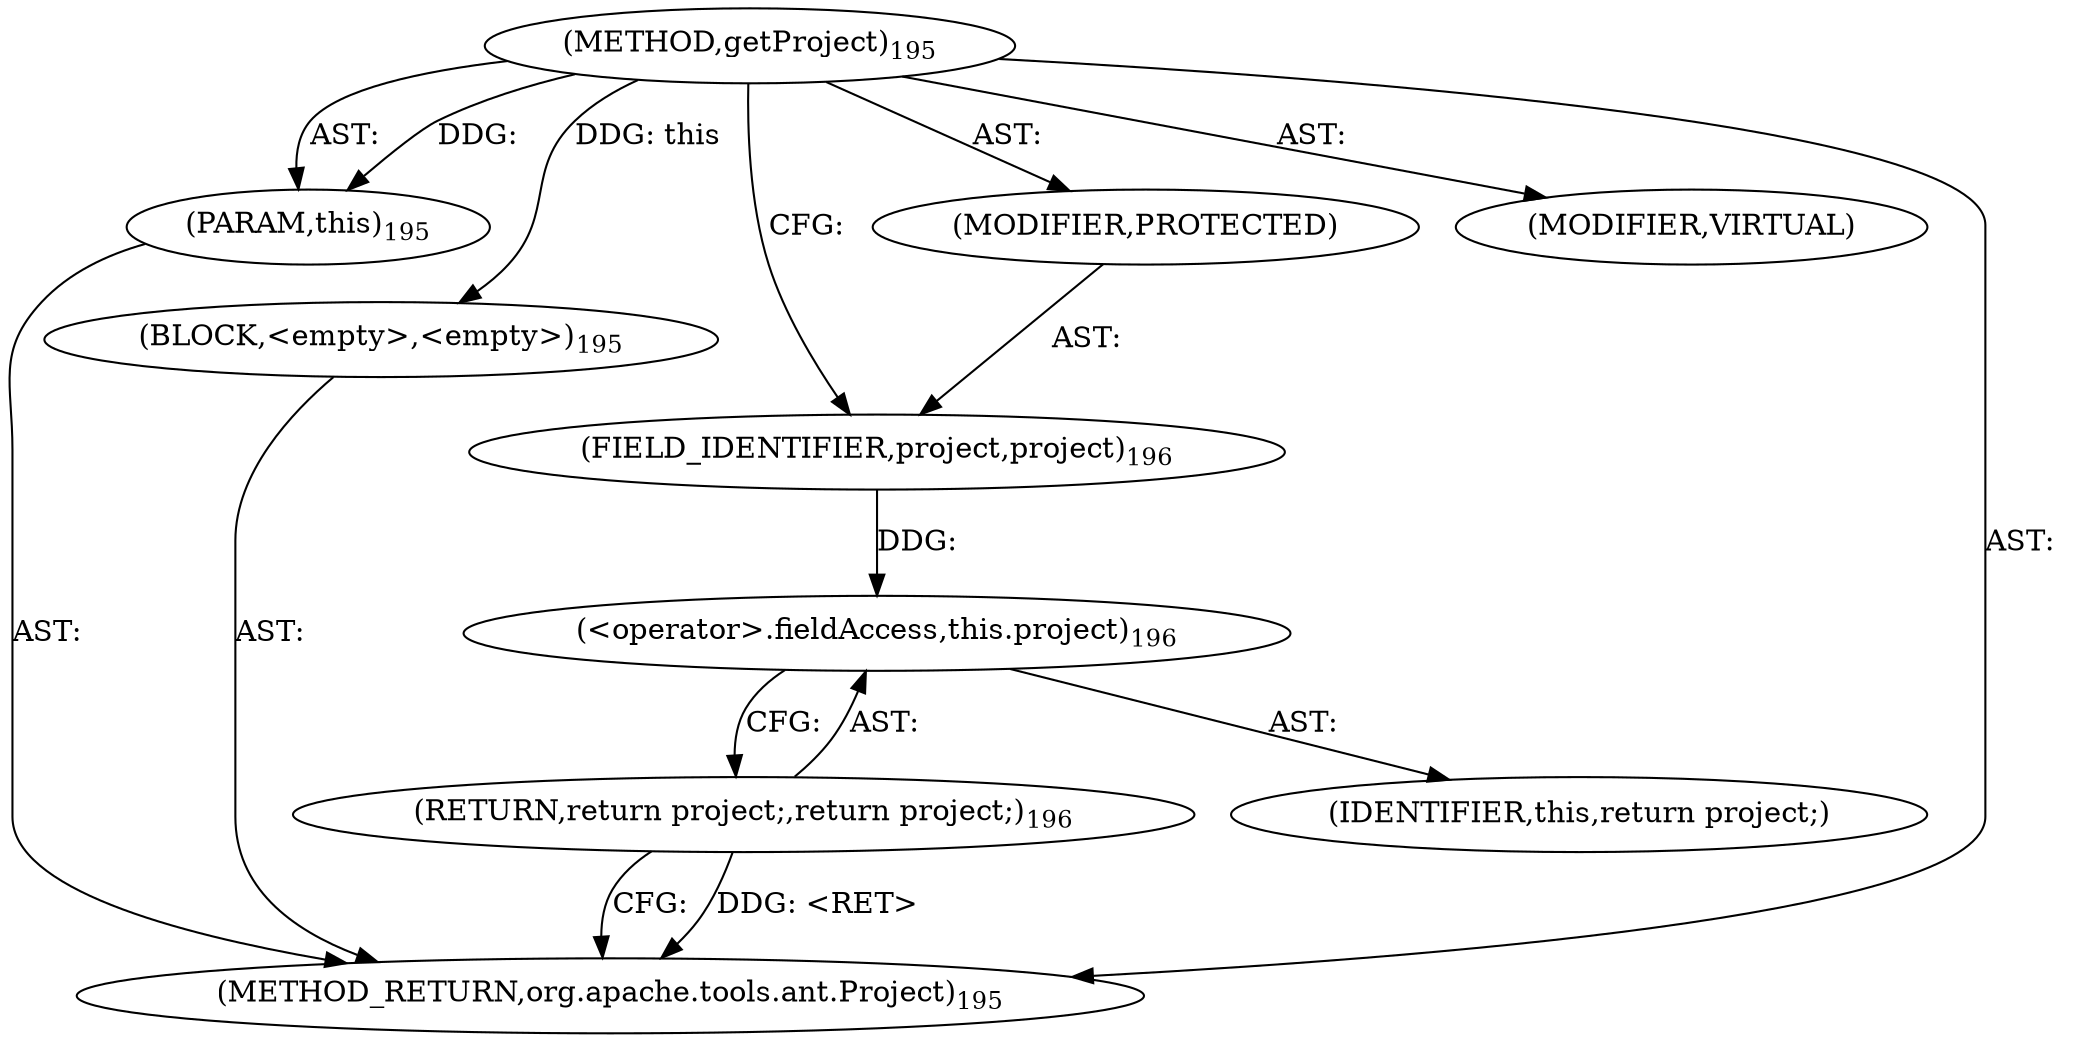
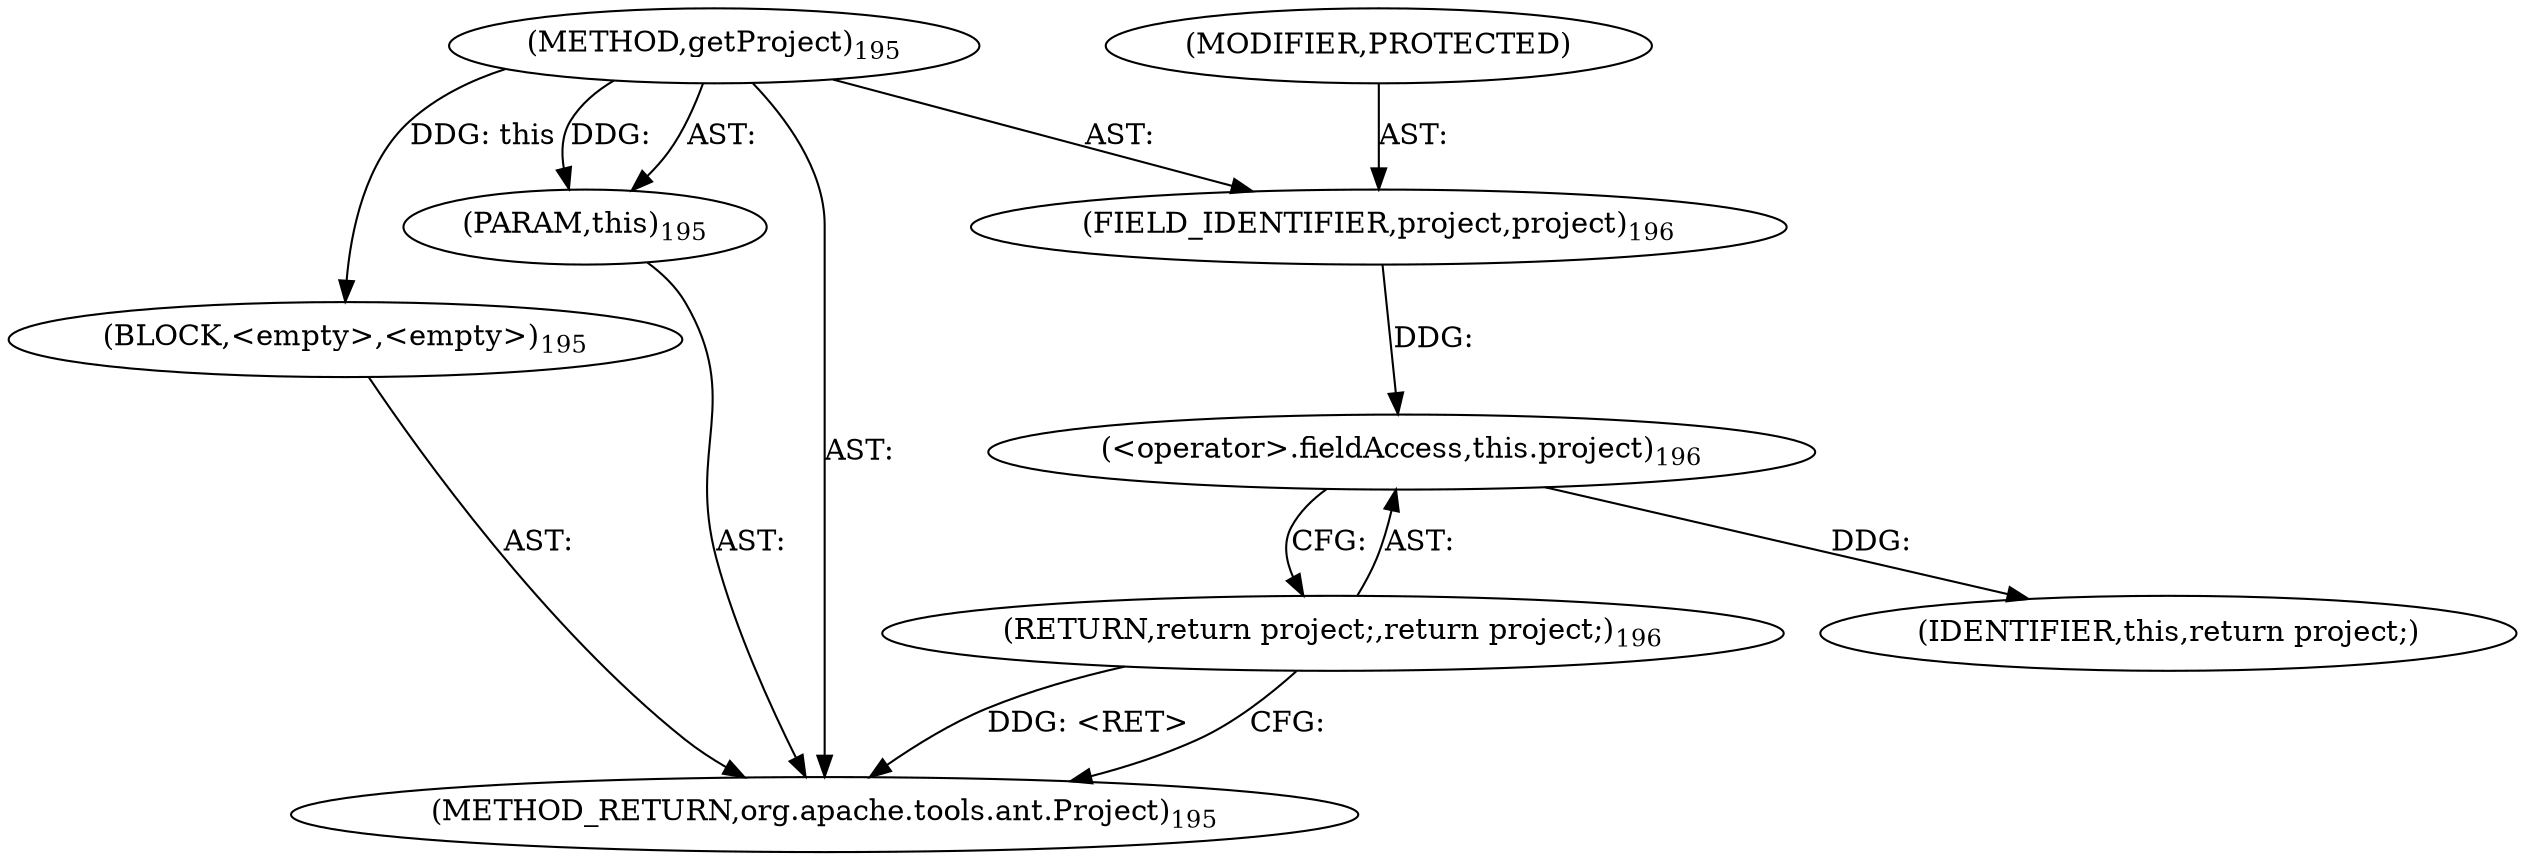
(938, 132) -> none
(811, 227) -> (1125, 136)
(1692, 227) -> none
(1308, 724) -> (1876, 543)
